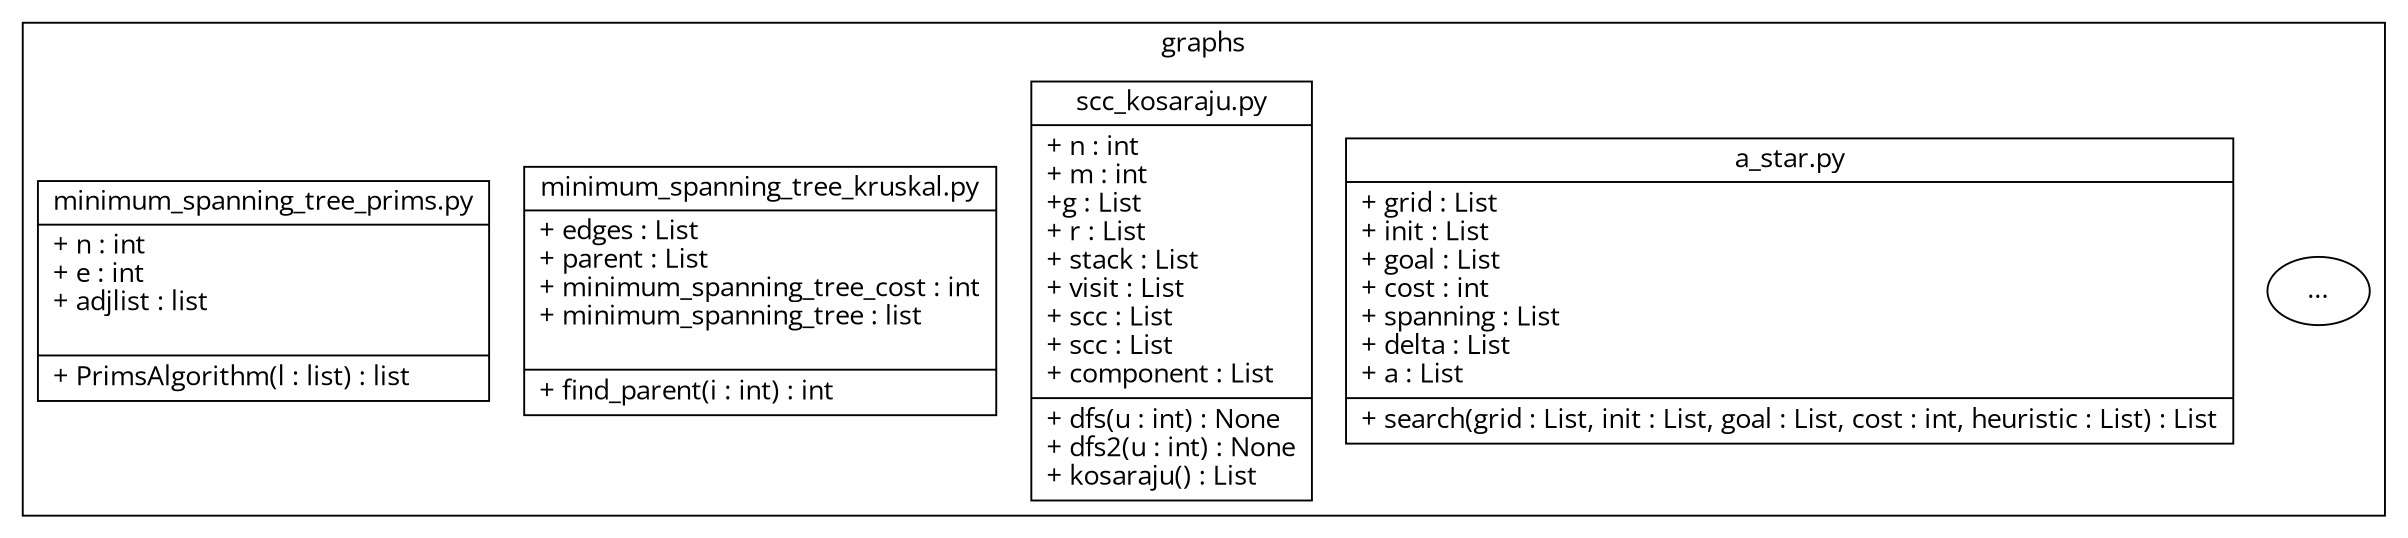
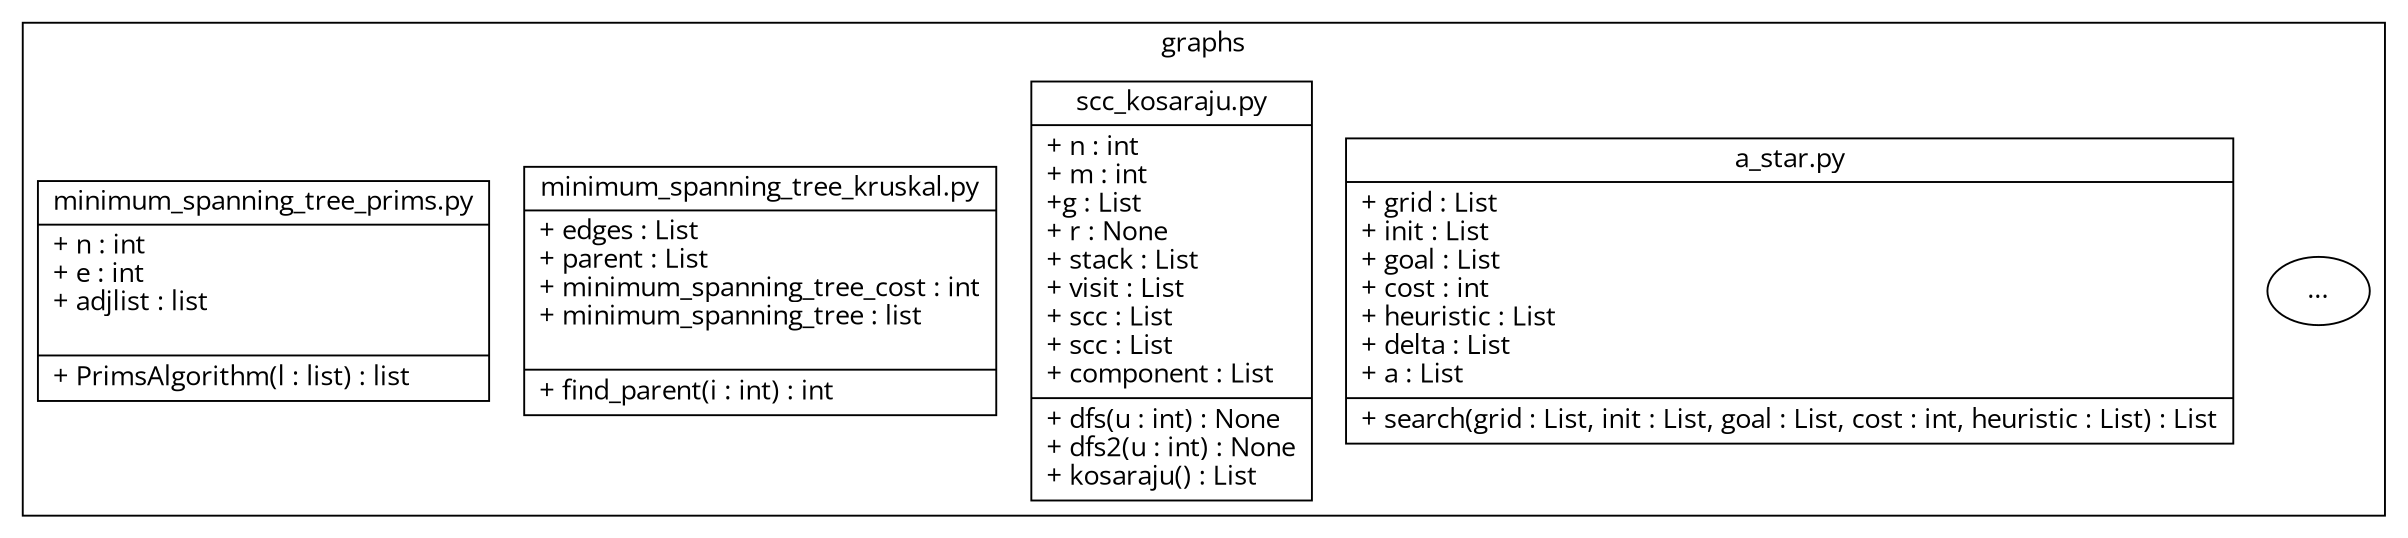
(1097, 232) -> (1107, 232)
(1465, 318) -> (1463, 318)
